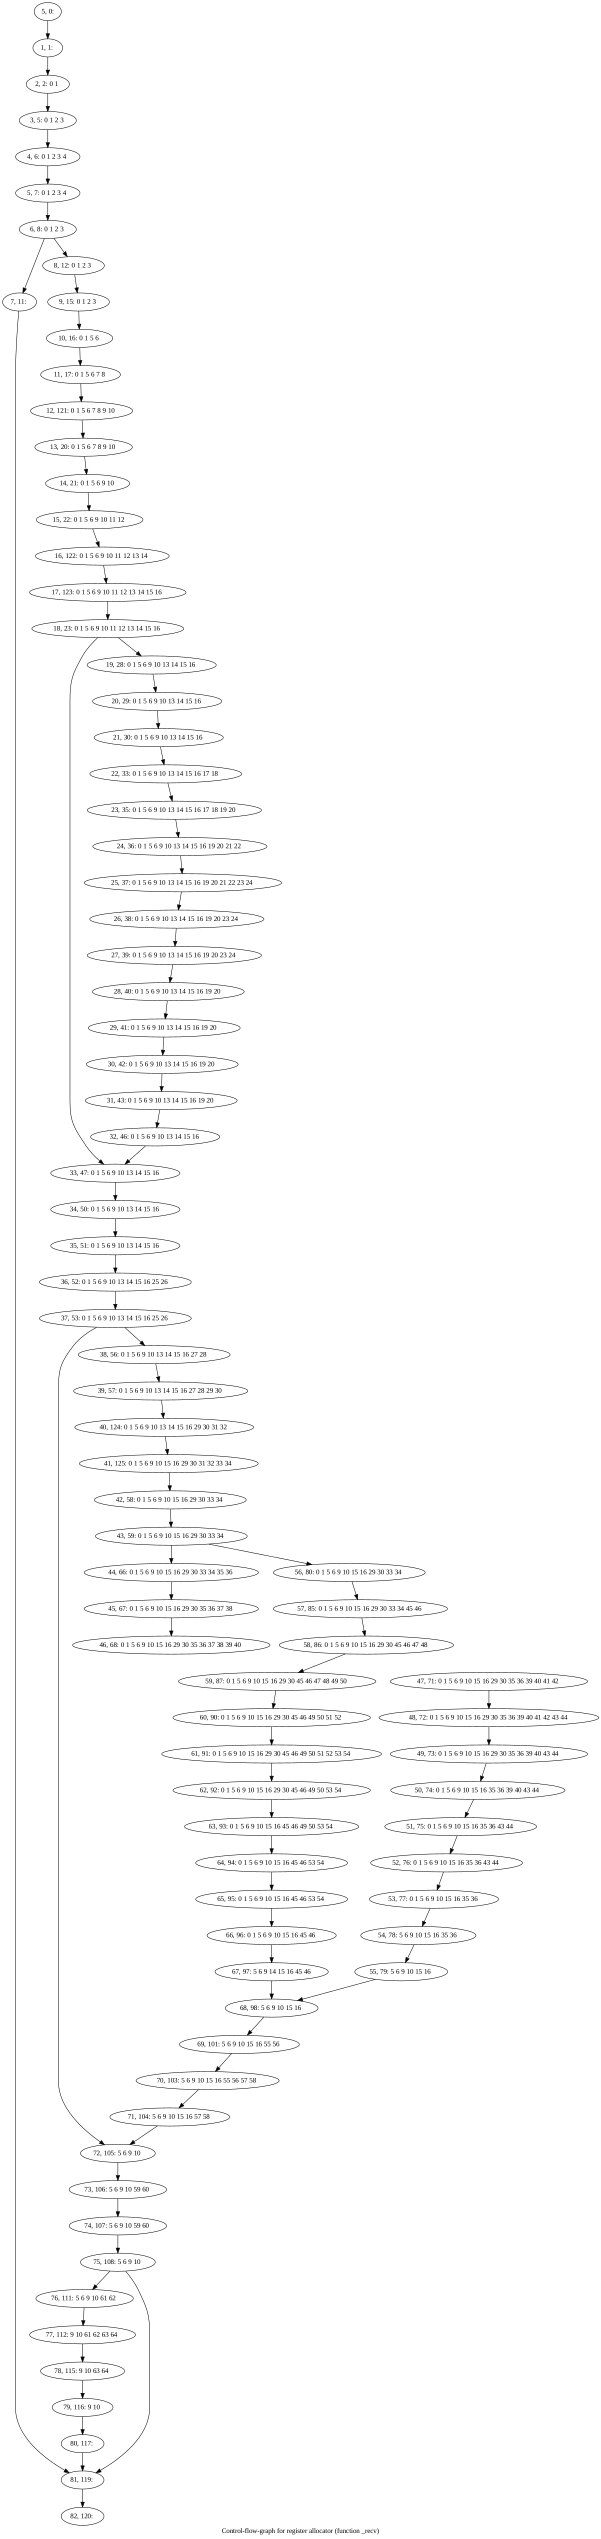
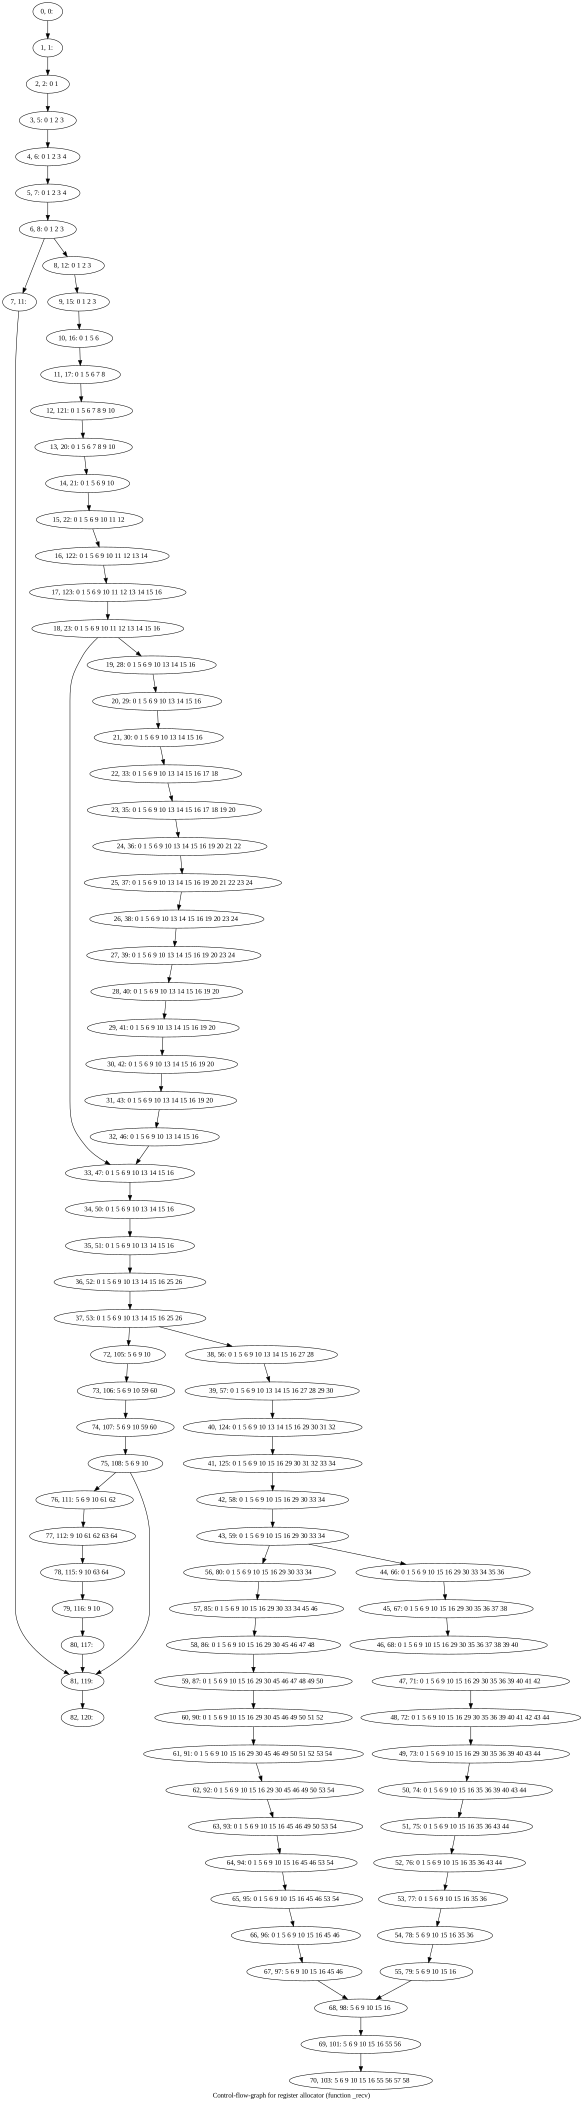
(48, 12) -> (48, 12)
(272, 1972) -> (304, 1972)
(170, 2117) -> none
